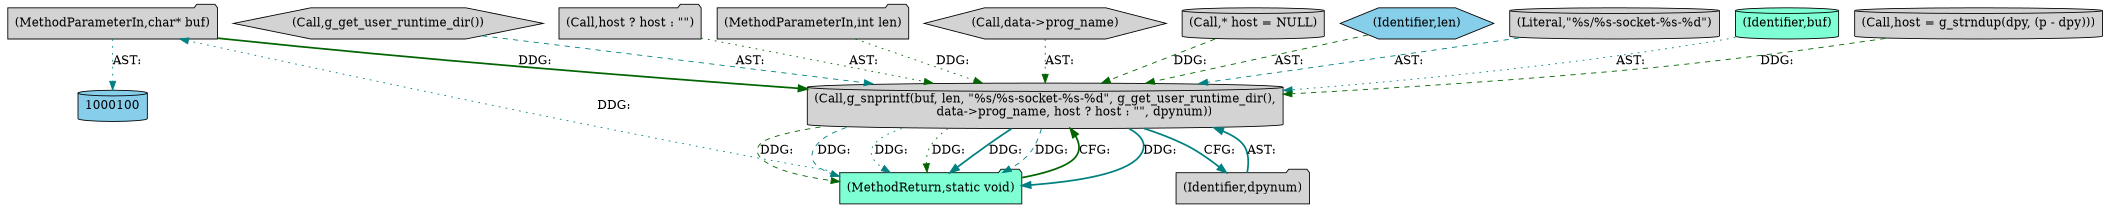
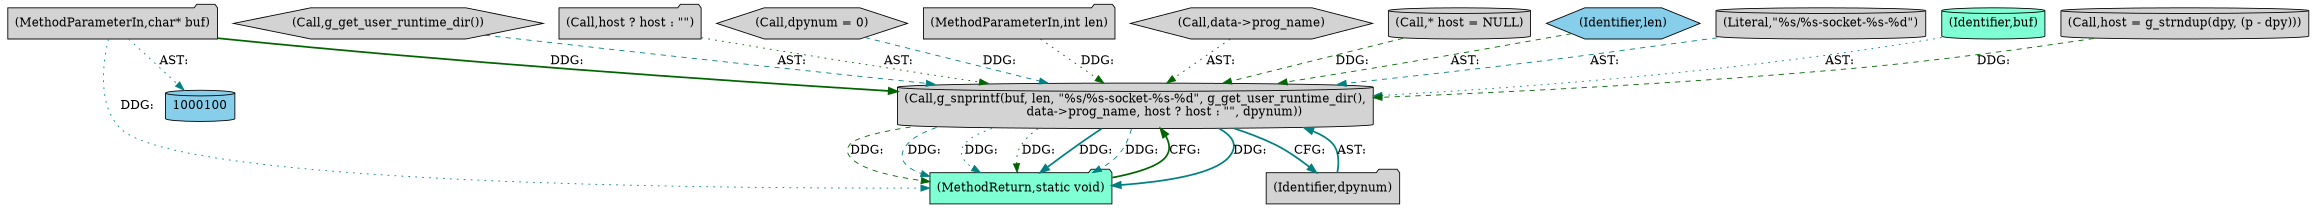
none -> (812, 23)
(514, 110) -> (471, 180)
